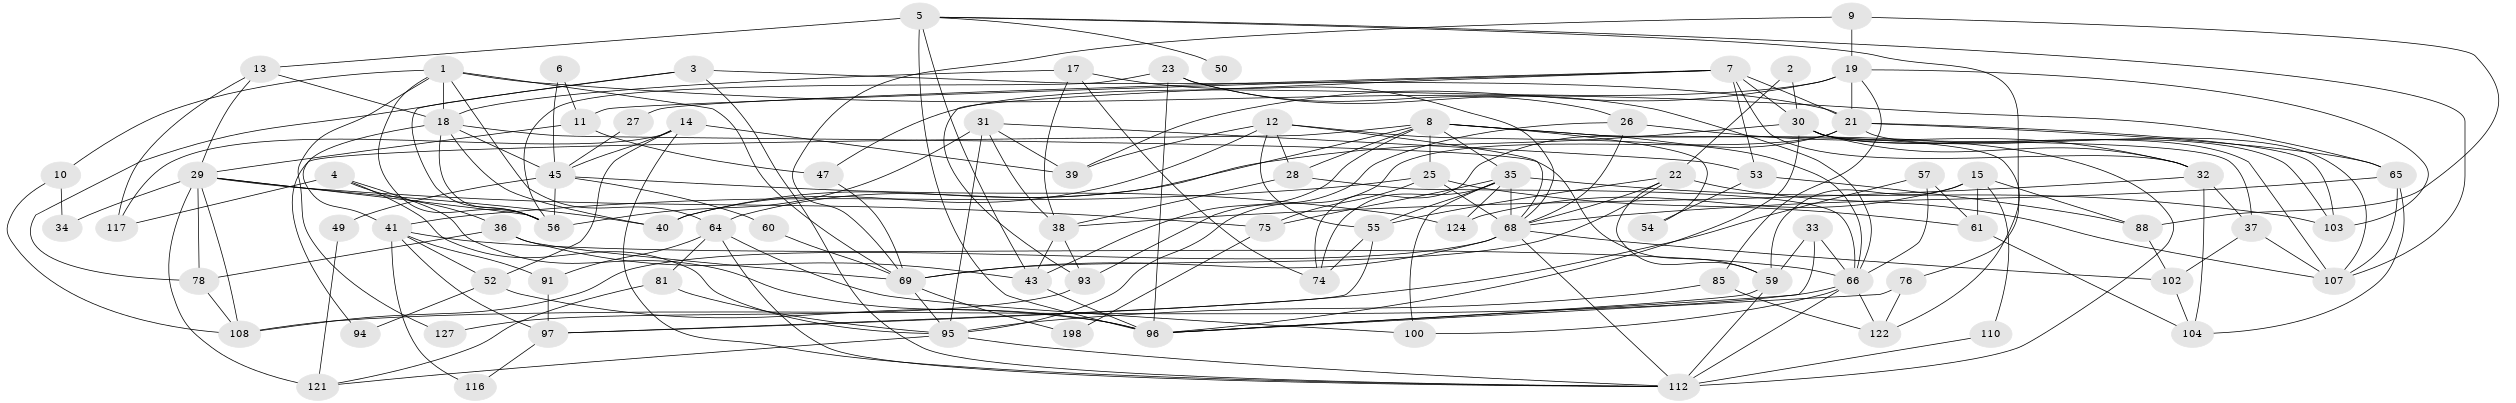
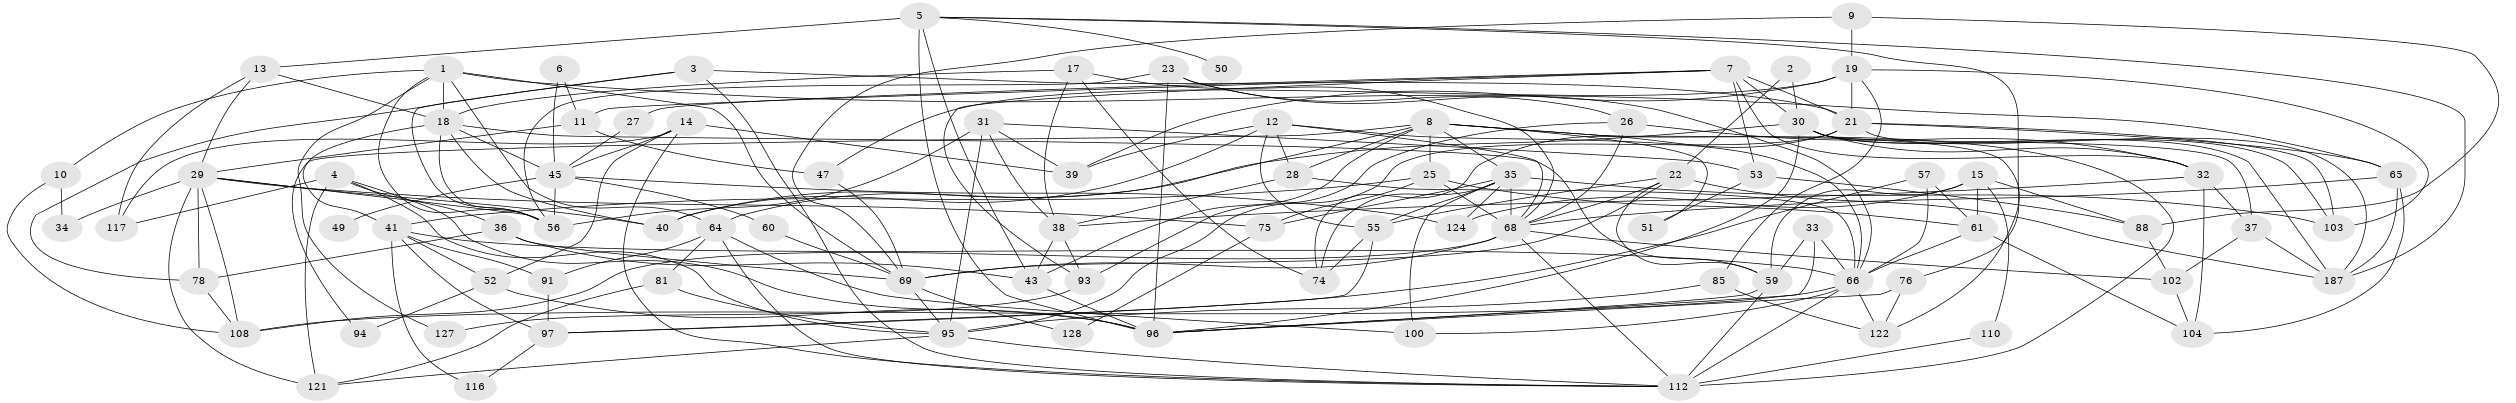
(1648, 228) -> (1648, 228)
none -> (1915, 254)
(2334, 281) -> (2334, 281)
(328, 308) -> (305, 279)
(1072, 334) -> (1072, 334)
